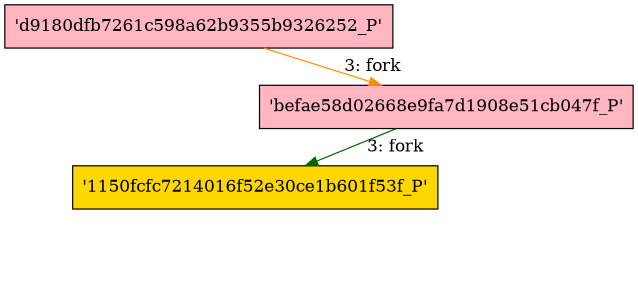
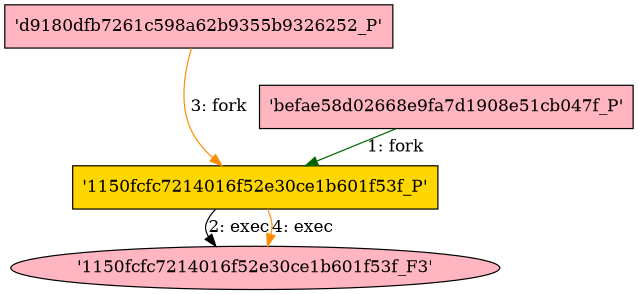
(317, 65) -> (185, 107)
(395, 147) -> (395, 147)
none -> (255, 268)
